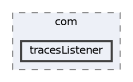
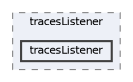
(66, 23) -> (66, 23)
